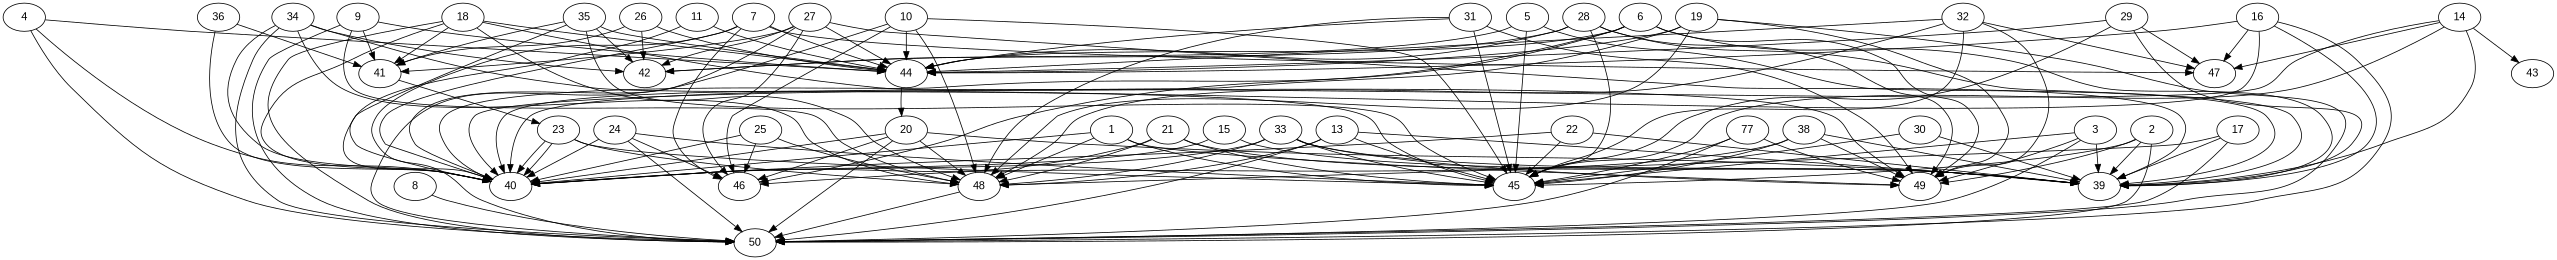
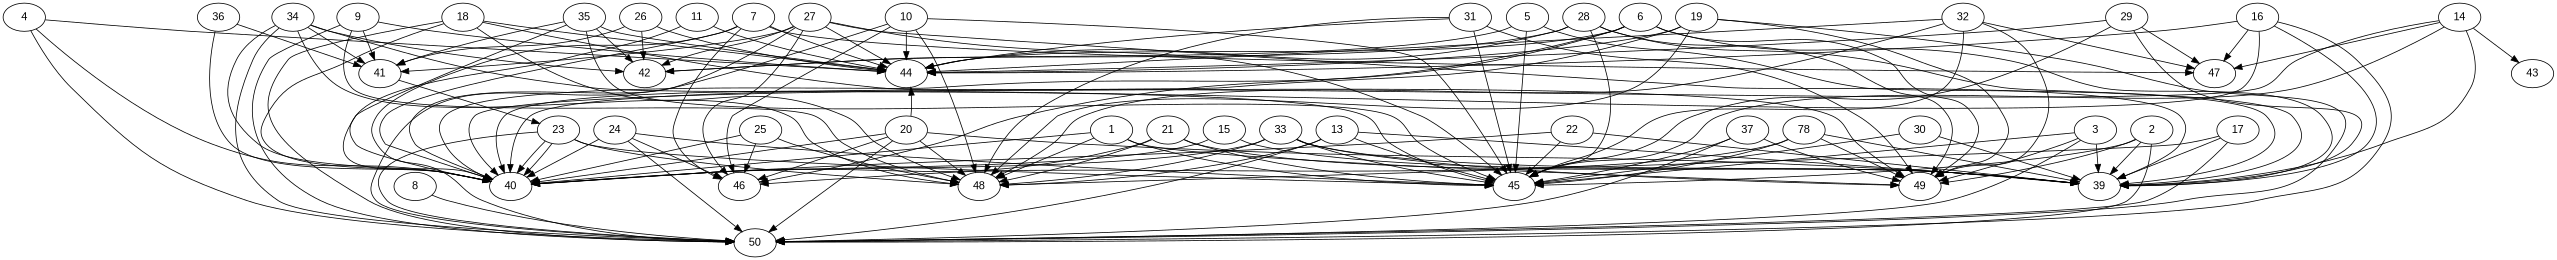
(430, 40) -> (339, 47)
none -> (1175, 56)
(901, 98) -> (912, 104)
(1748, 130) -> (1748, 130)
(1804, 130) -> (1804, 130)
(871, 214) -> (394, 204)
